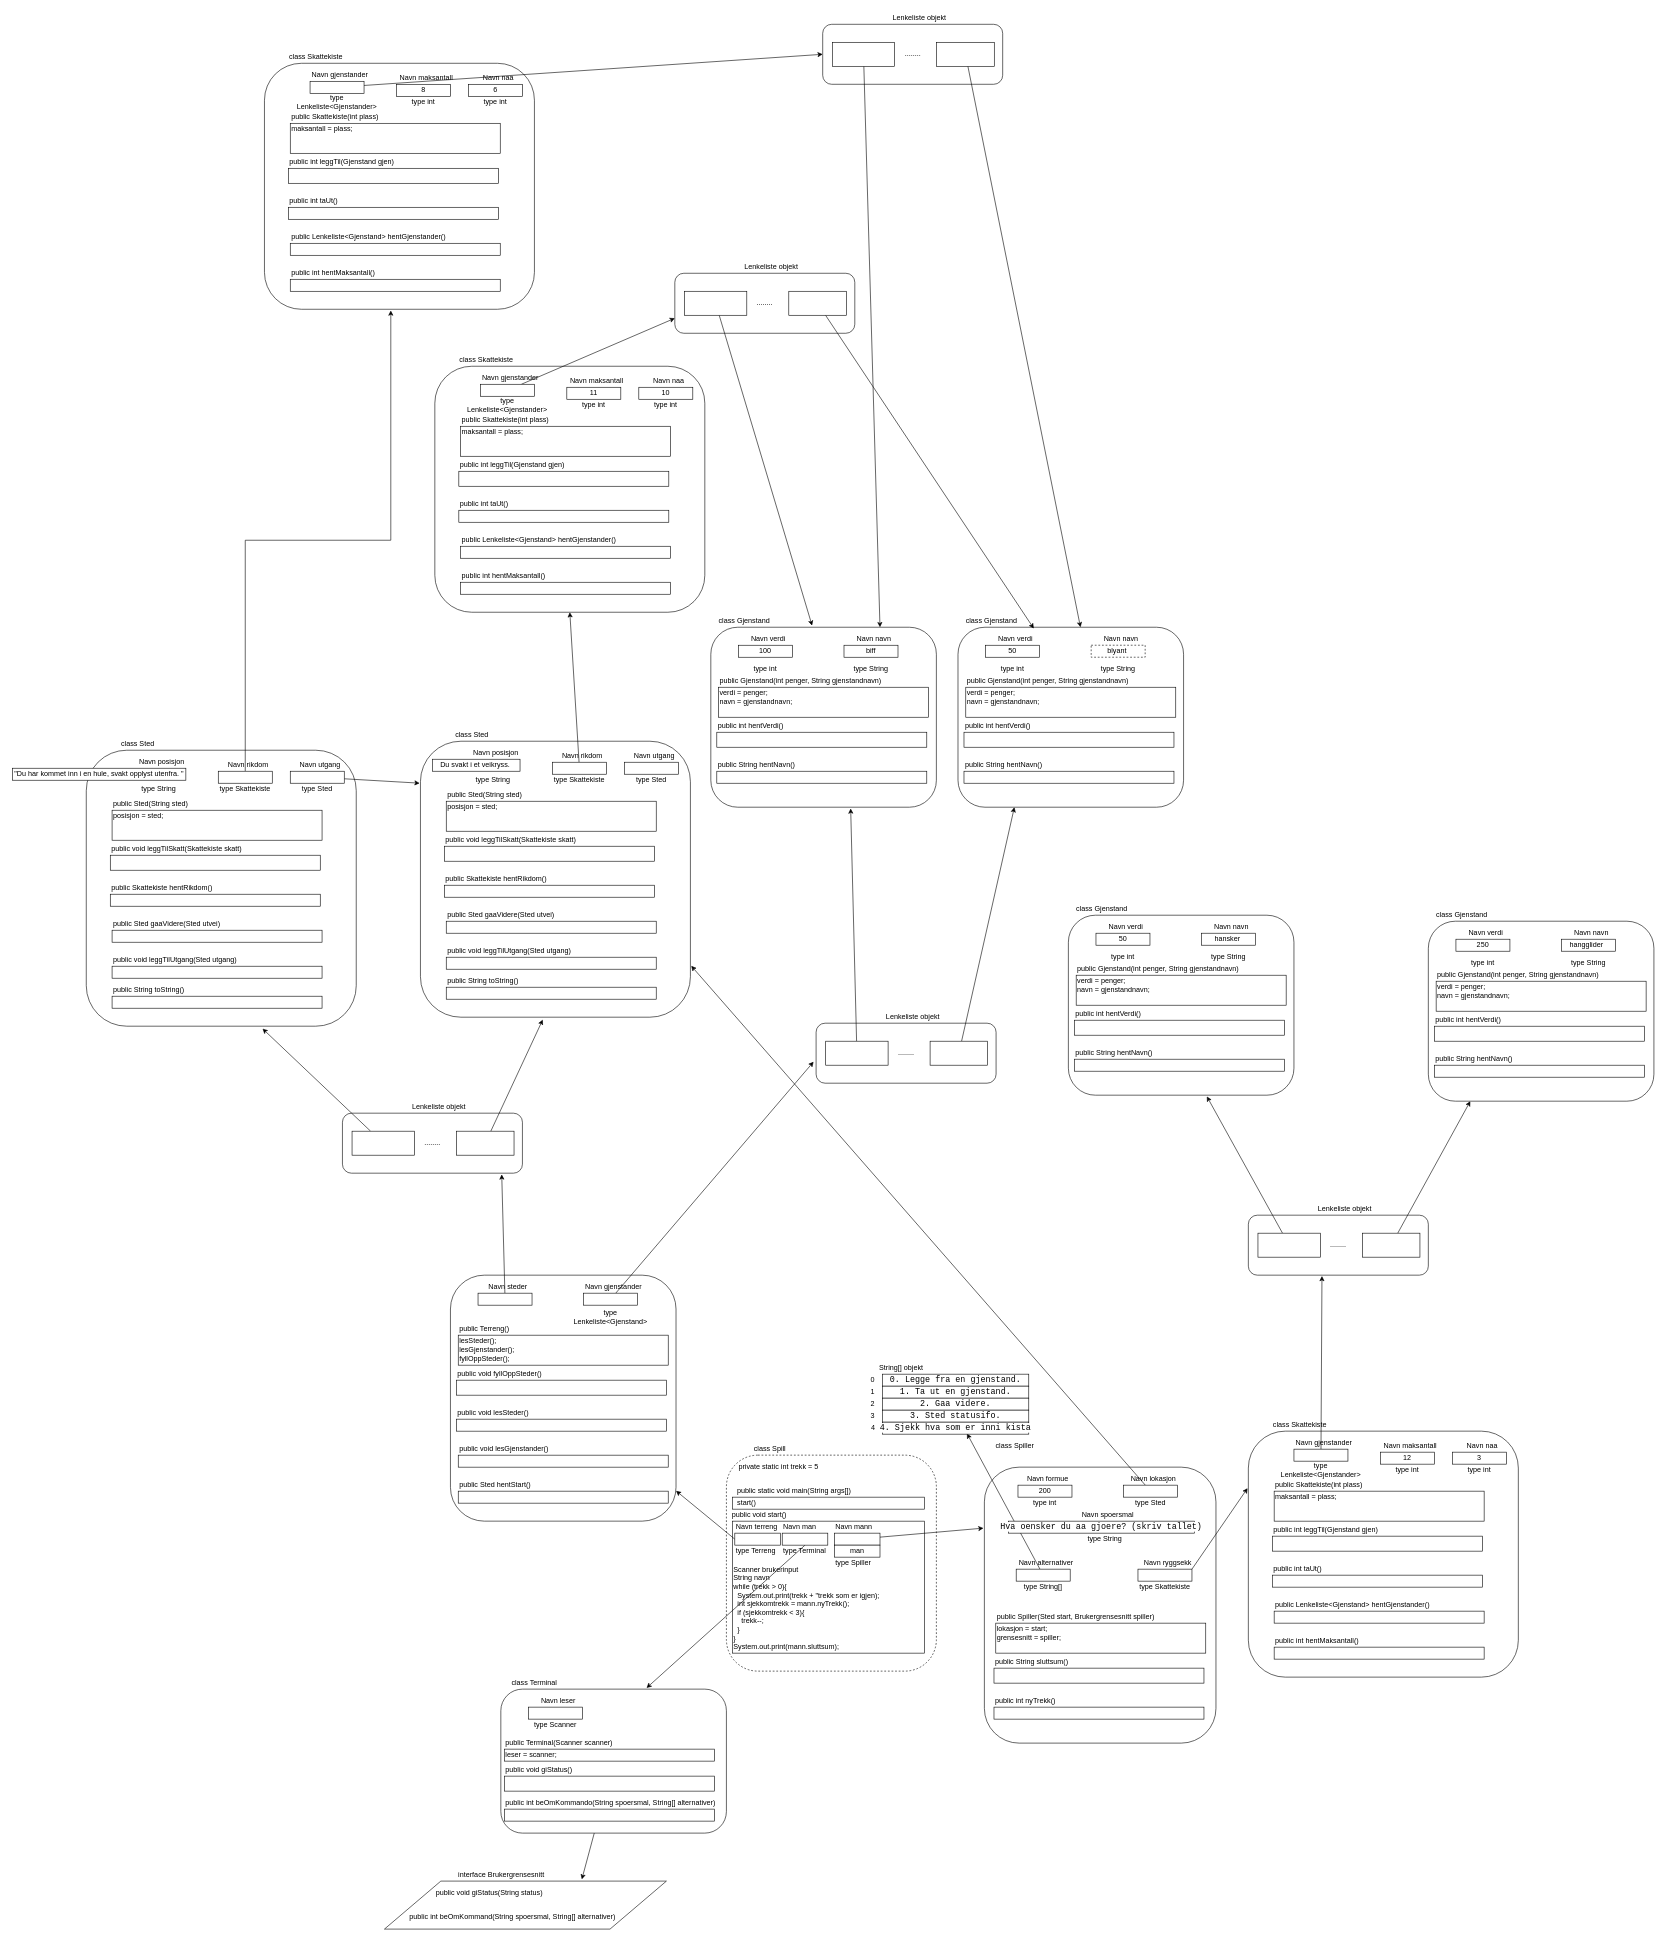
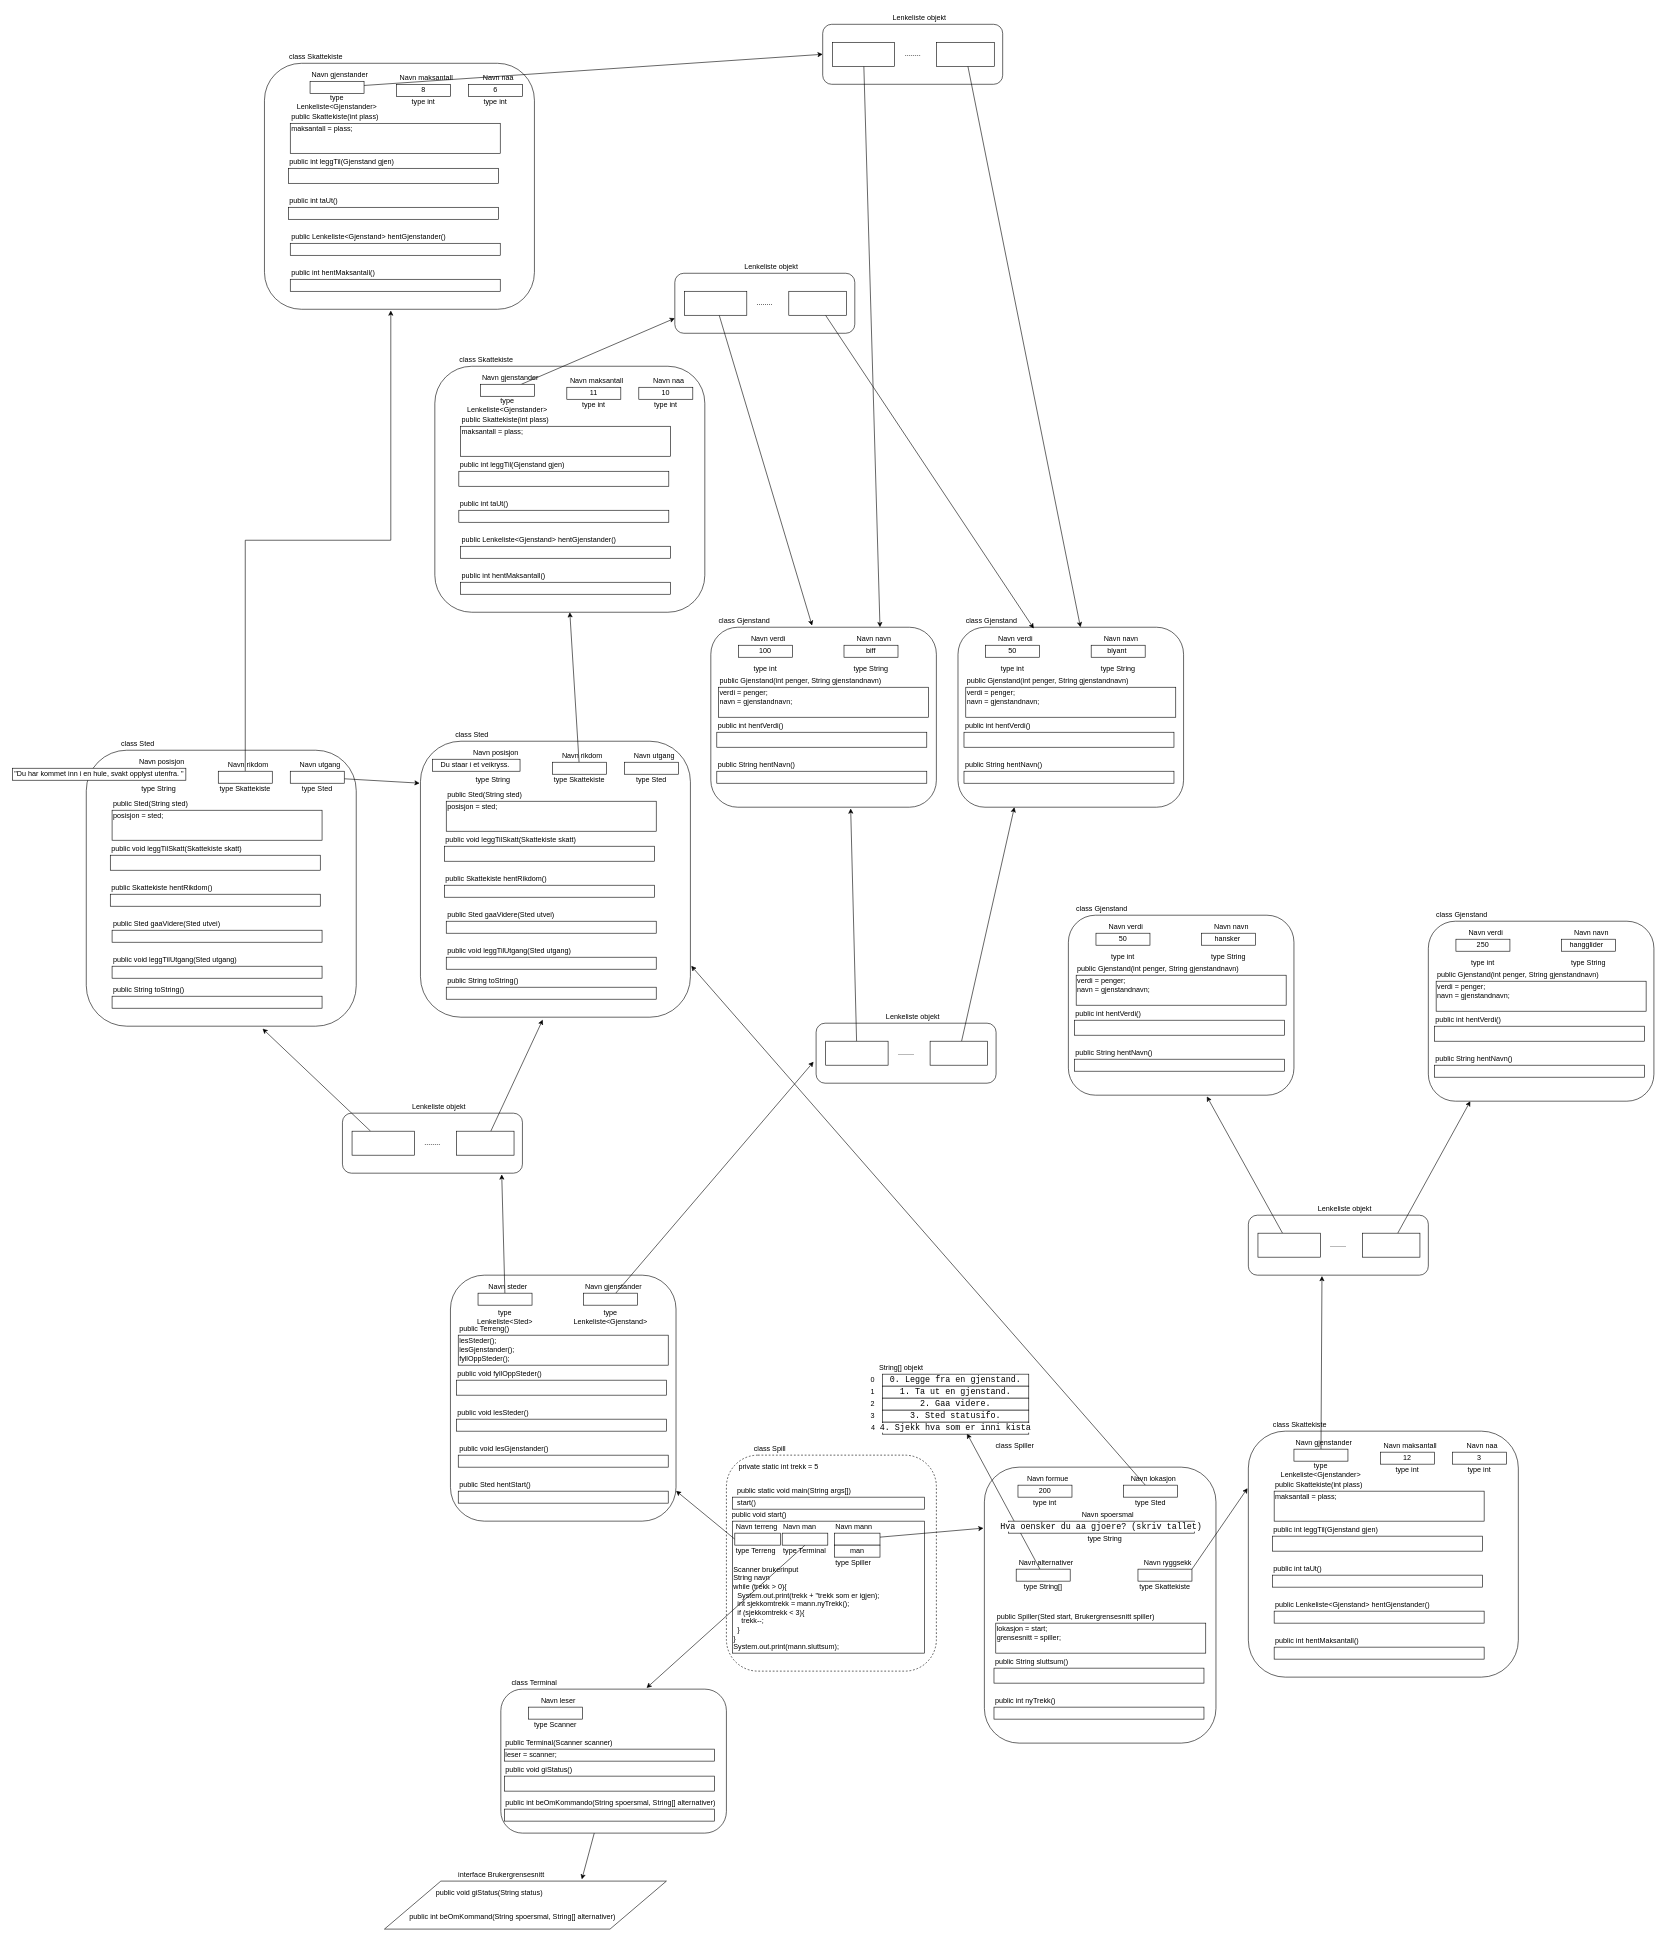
(1118, 651) -> (1118, 651)
(476, 765) -> (476, 765)
none -> (505, 1317)
